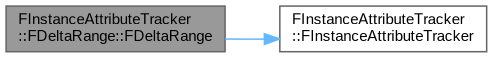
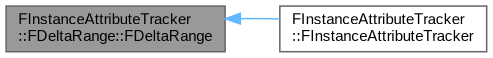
(245, 39) -> (260, 19)
